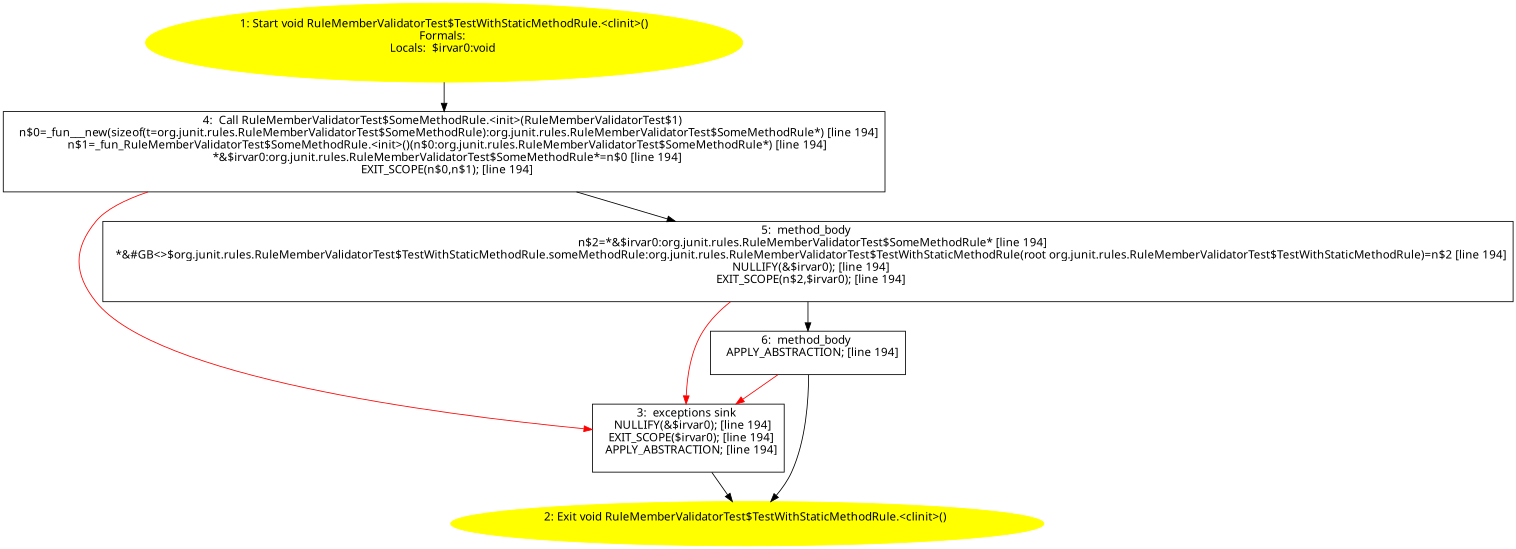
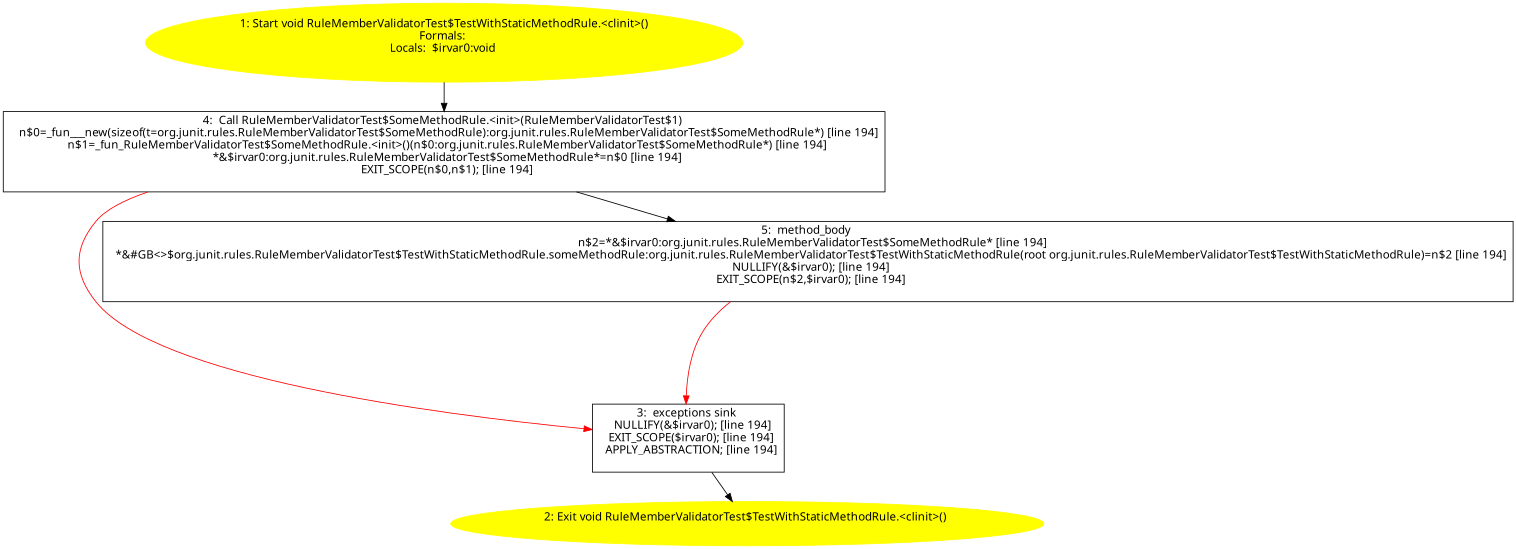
(808, 353) -> none
